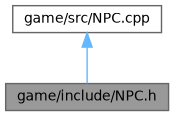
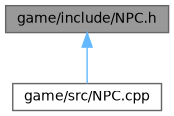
(87, 65) -> (87, 65)
